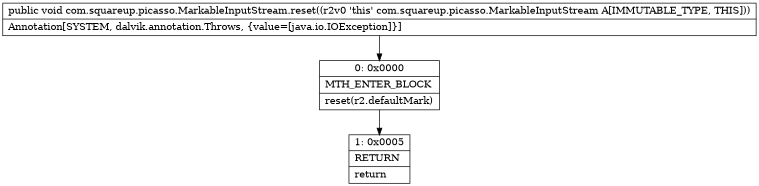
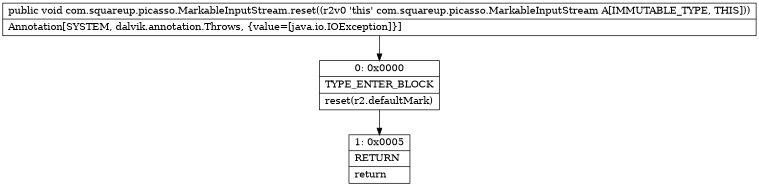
(378, 85) -> (379, 85)
